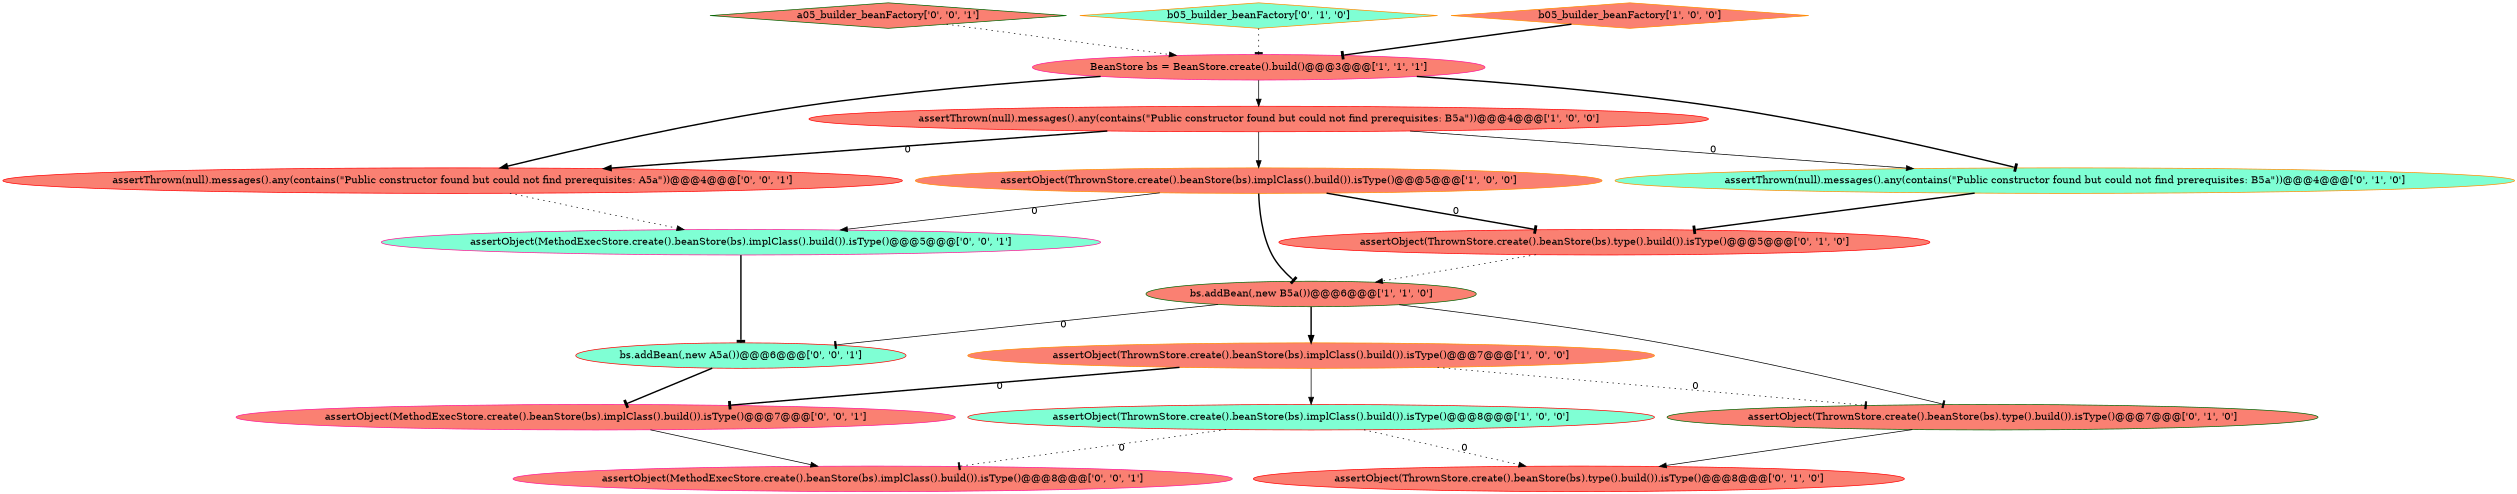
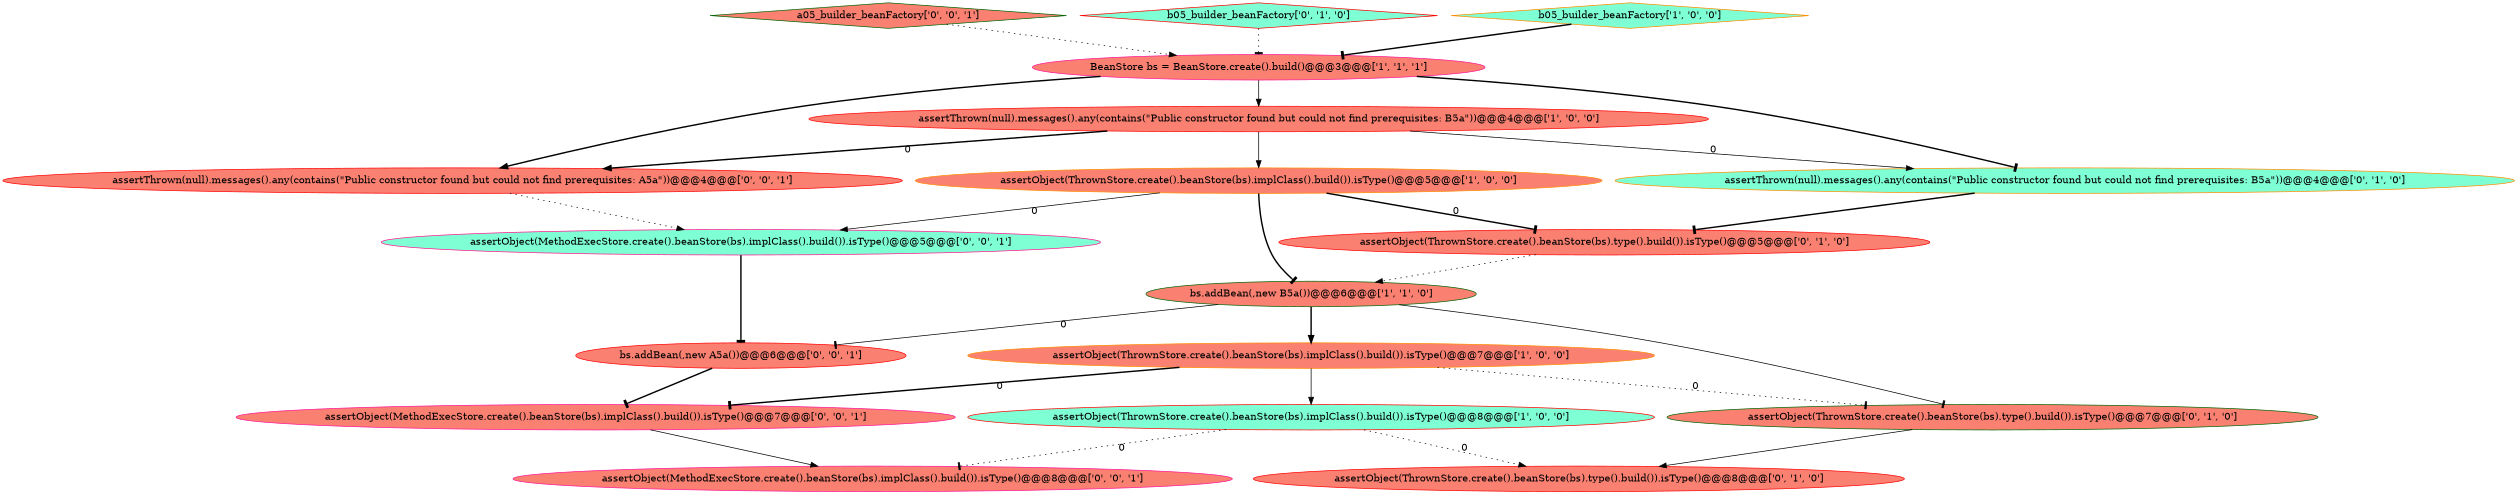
(1259, 16) -> (1259, 16)
(1630, 16) -> (1630, 16)
(741, 356) -> (741, 356)
